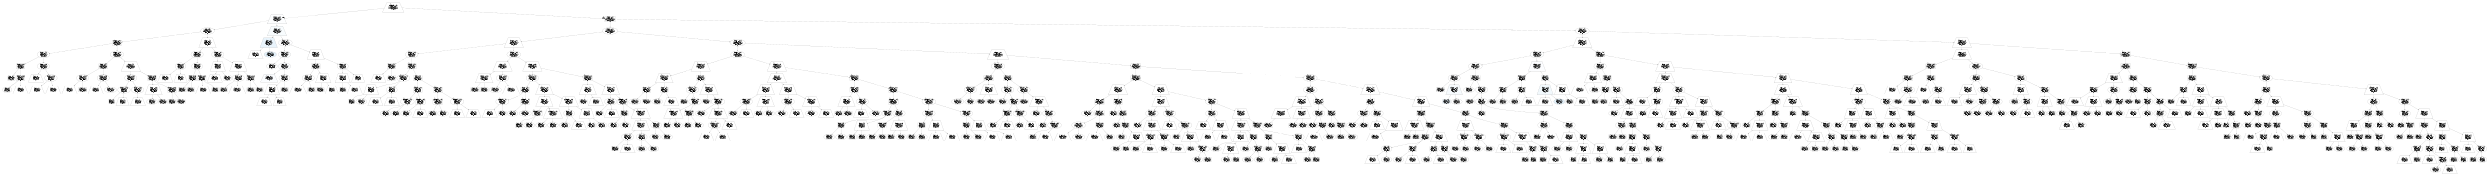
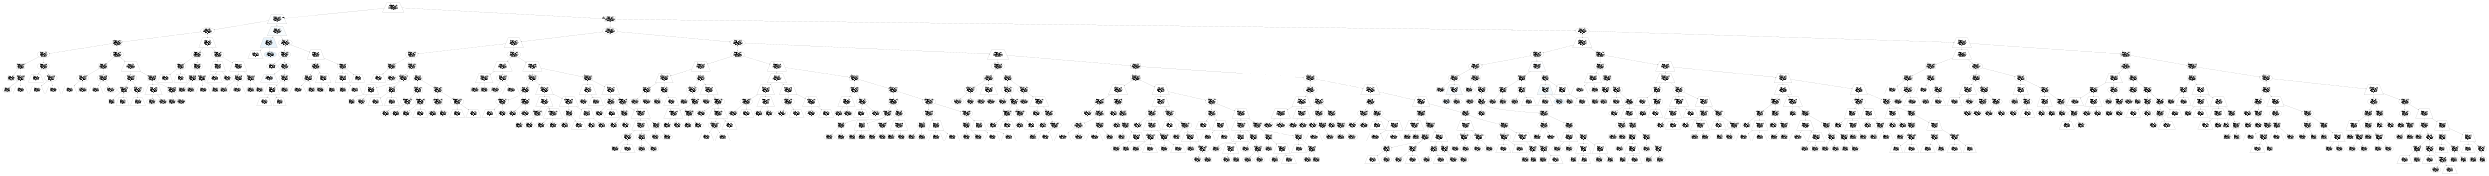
(782, 113) -> (782, 113)
none -> (1281, 125)
none -> (1394, 137)
